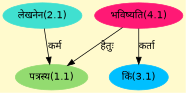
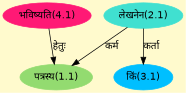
(139, 43) -> (143, 43)
